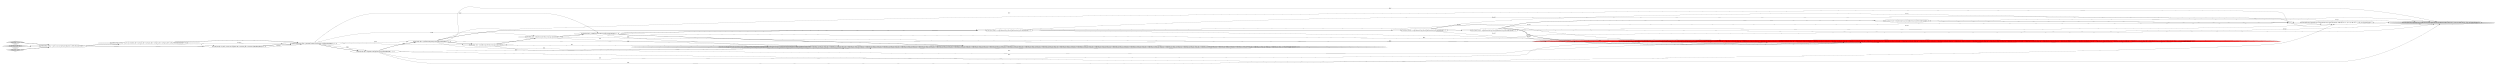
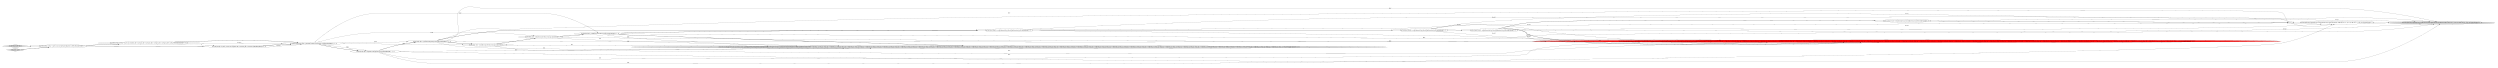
(15, 42) -> none
